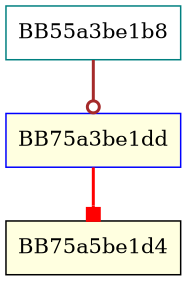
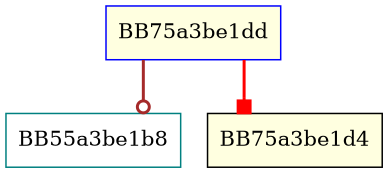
(93, 80) -> (143, 80)
(93, 248) -> (295, 140)
